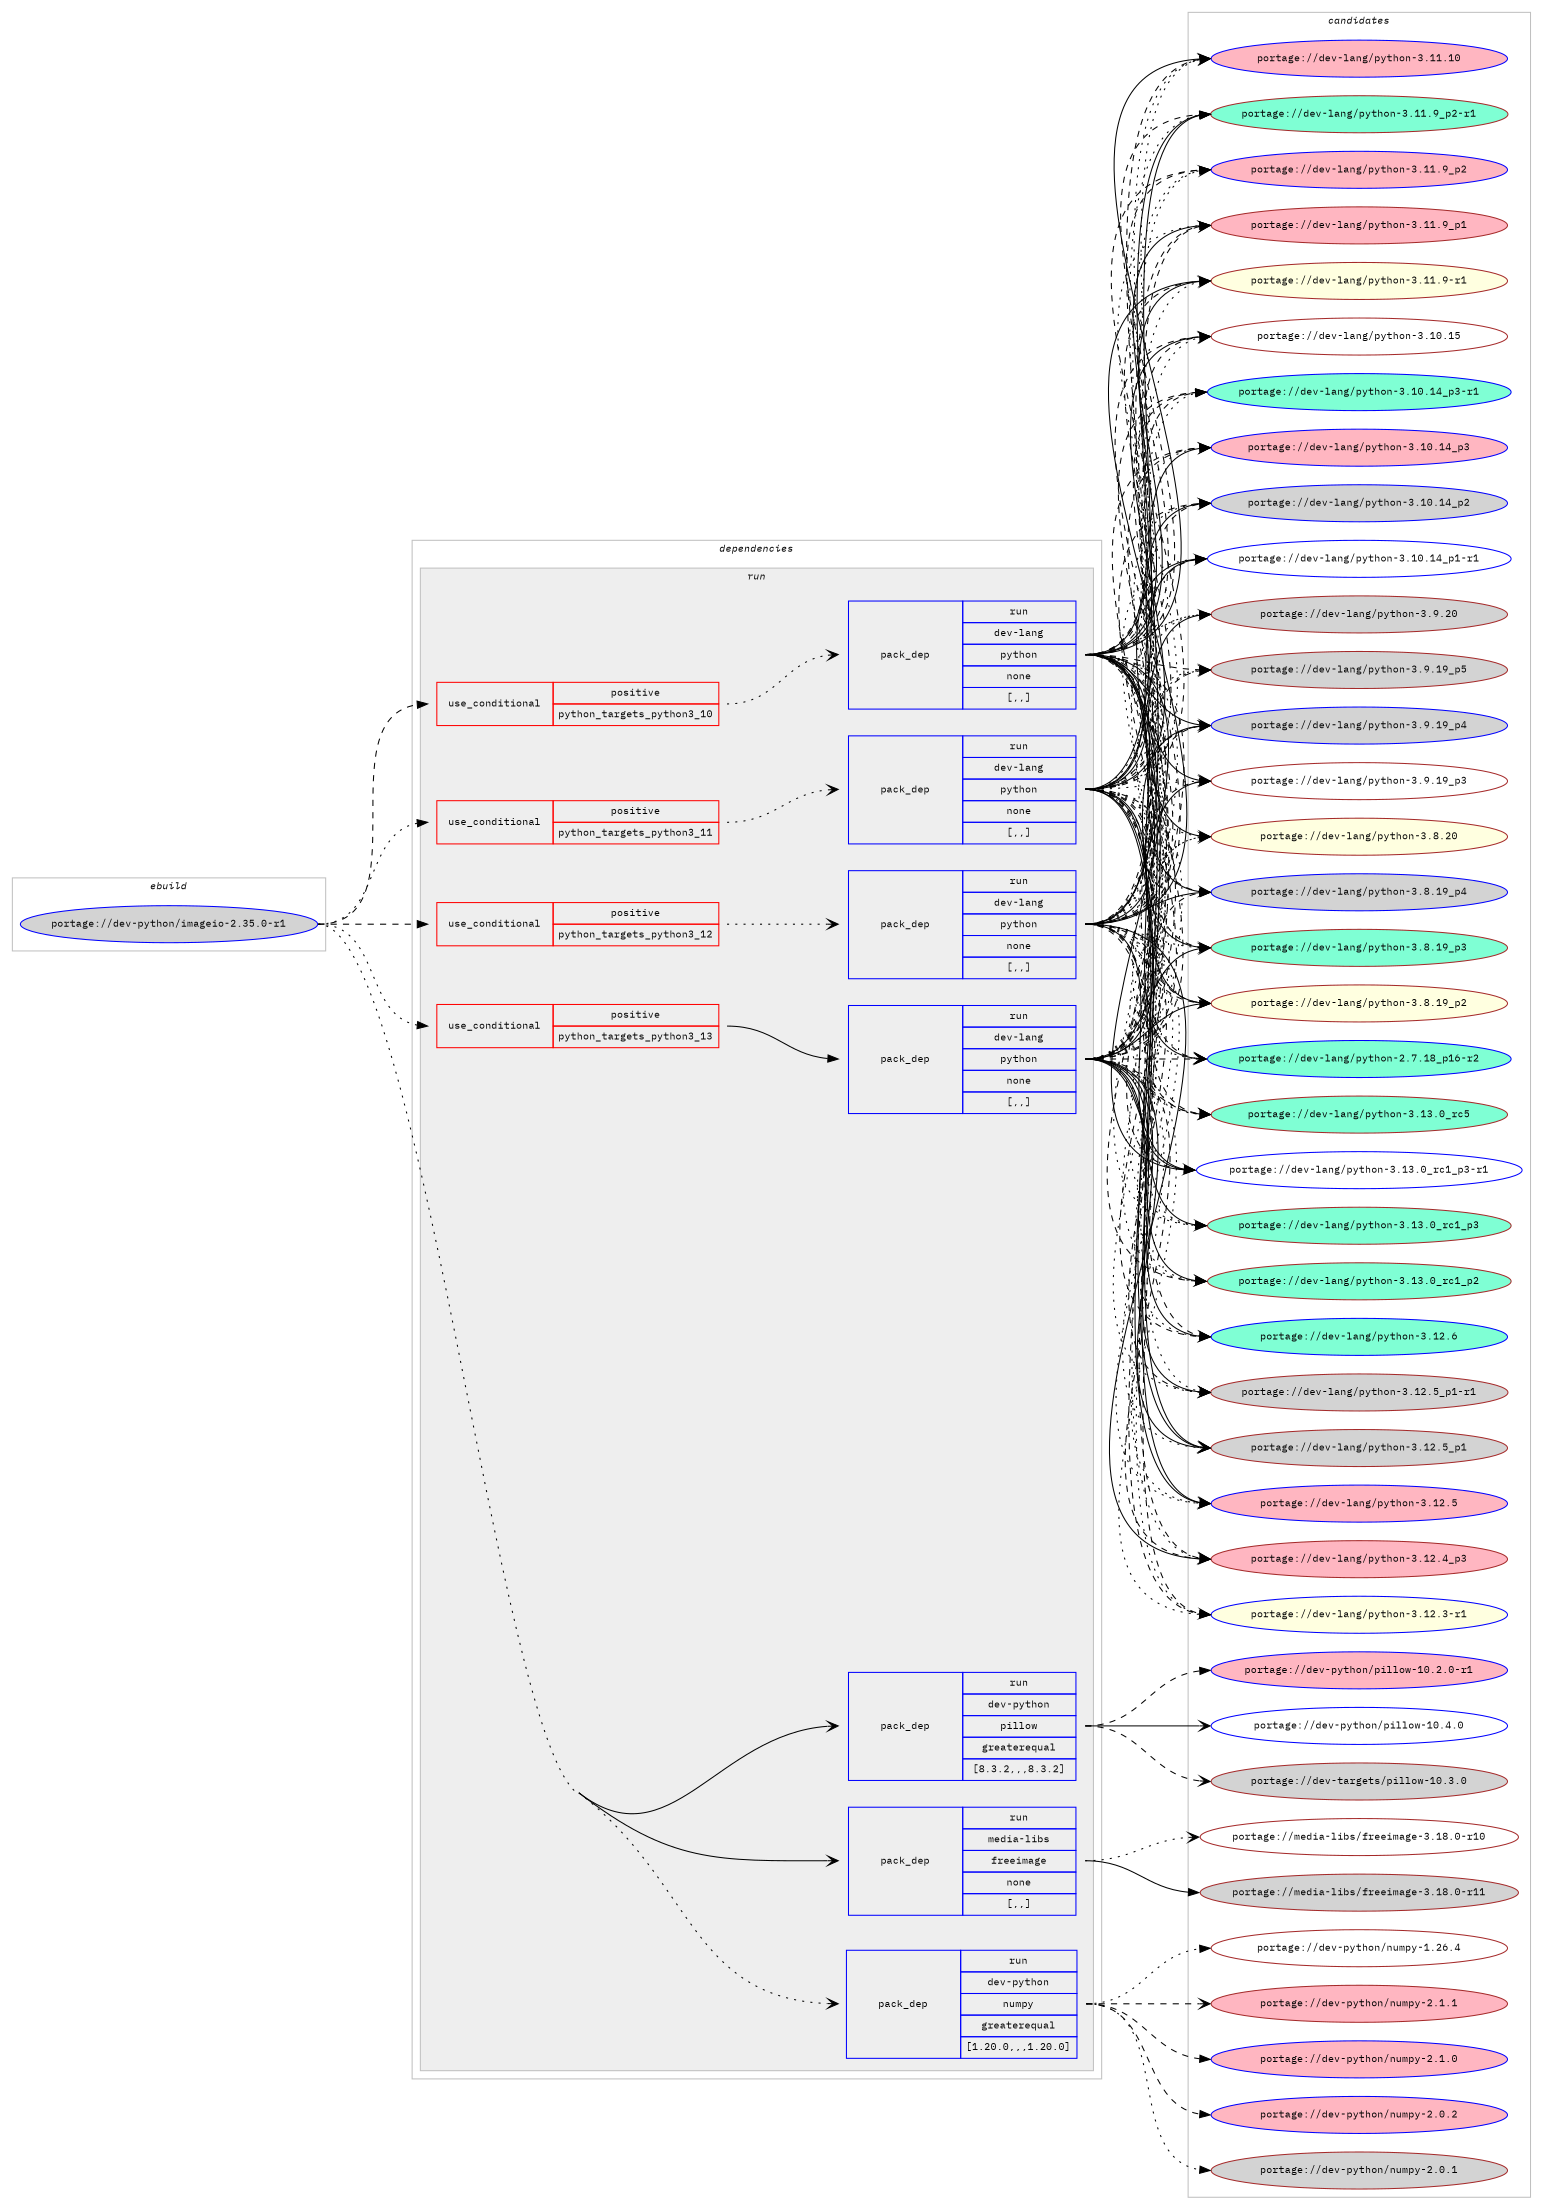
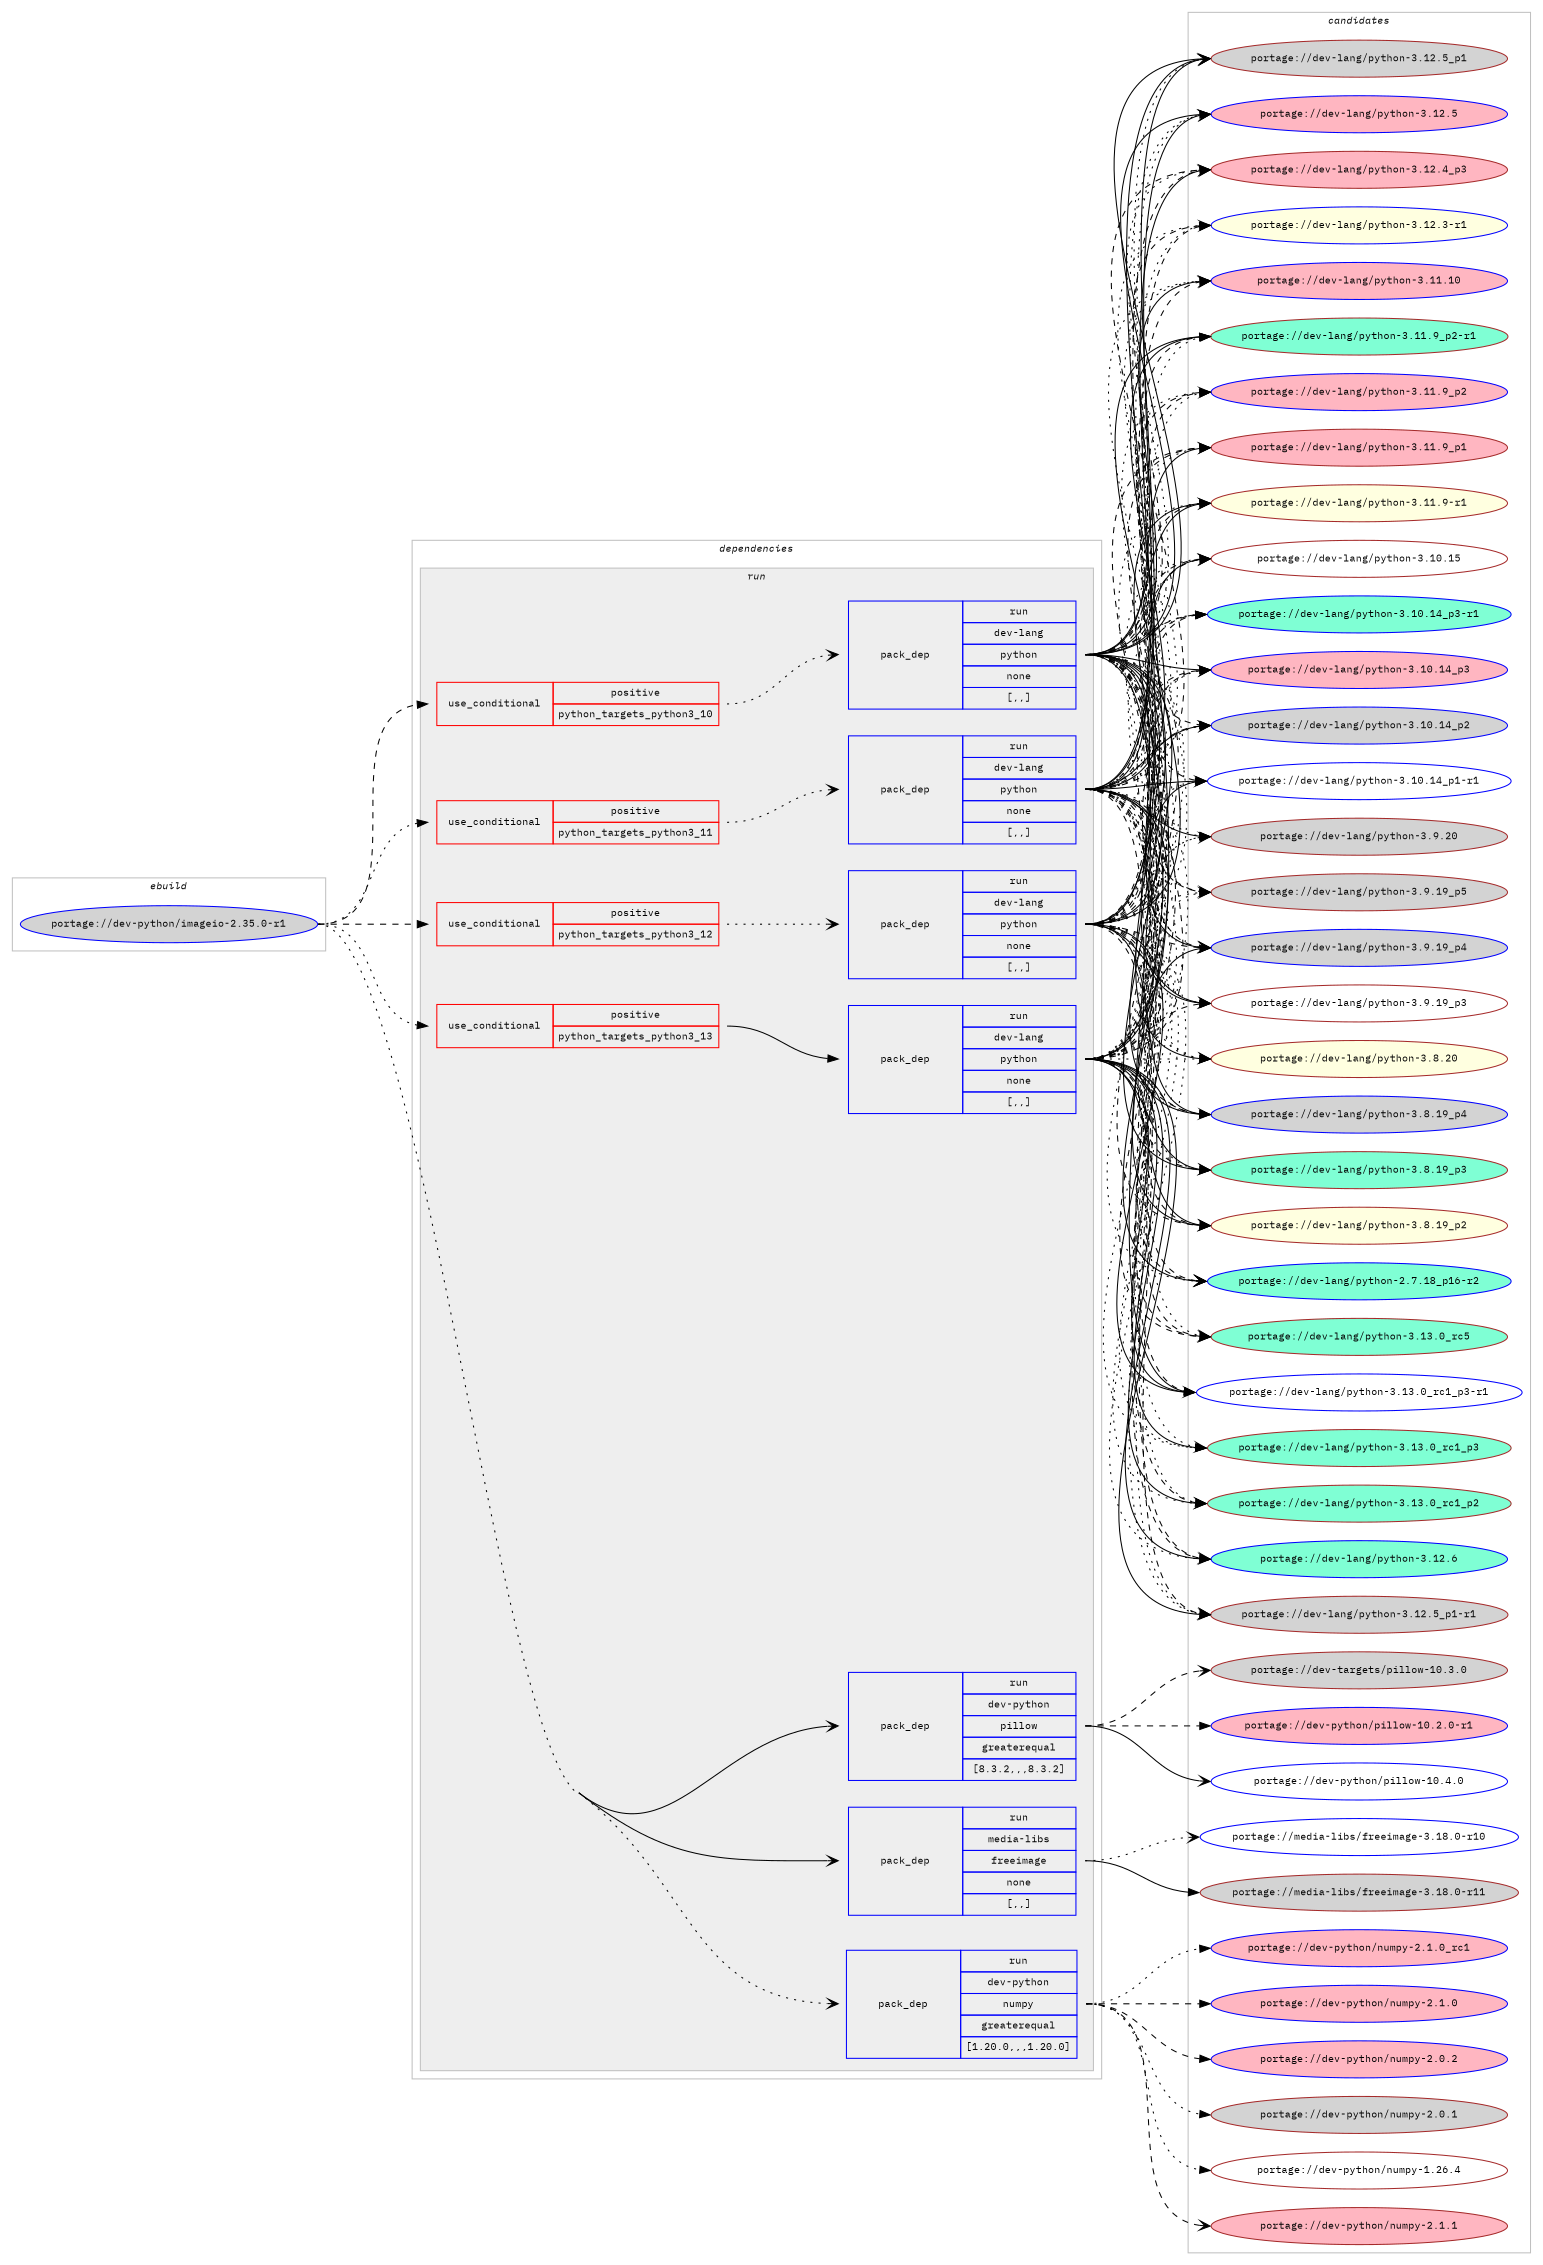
(1359, 1837) -> (1359, 1837)
none -> (1359, 1948)
